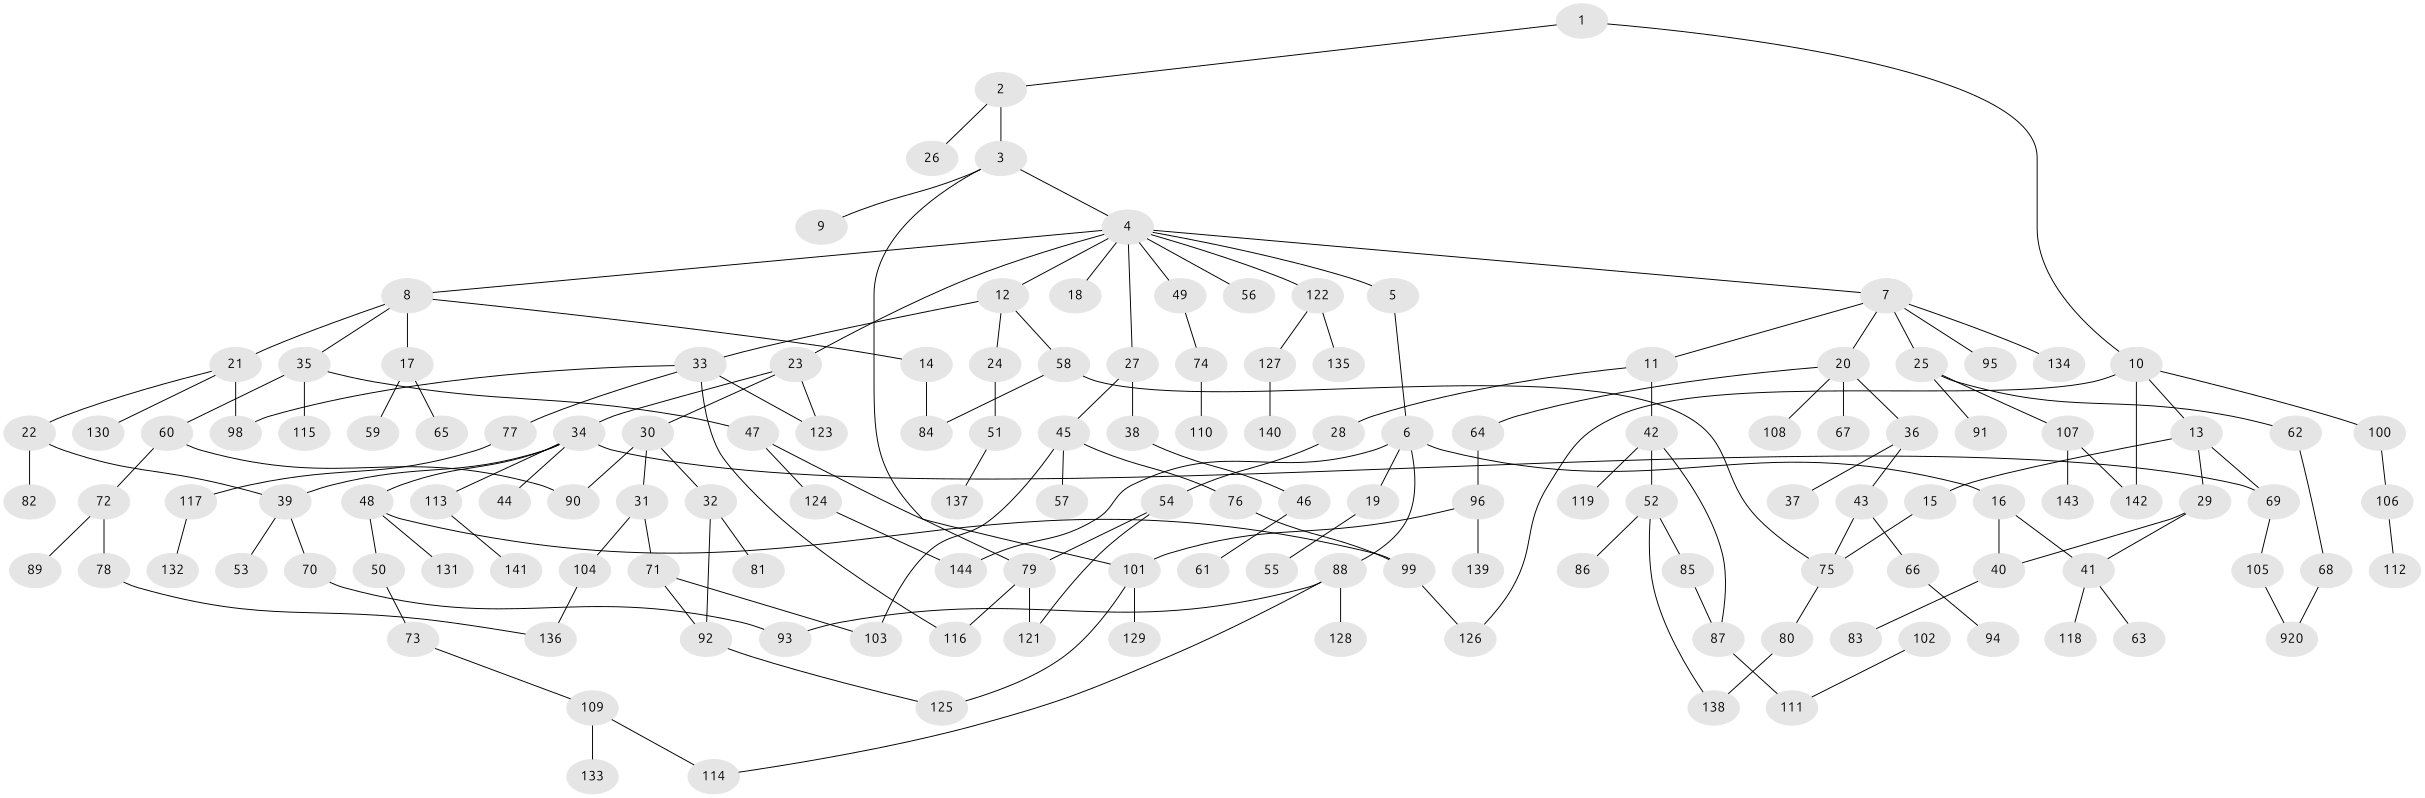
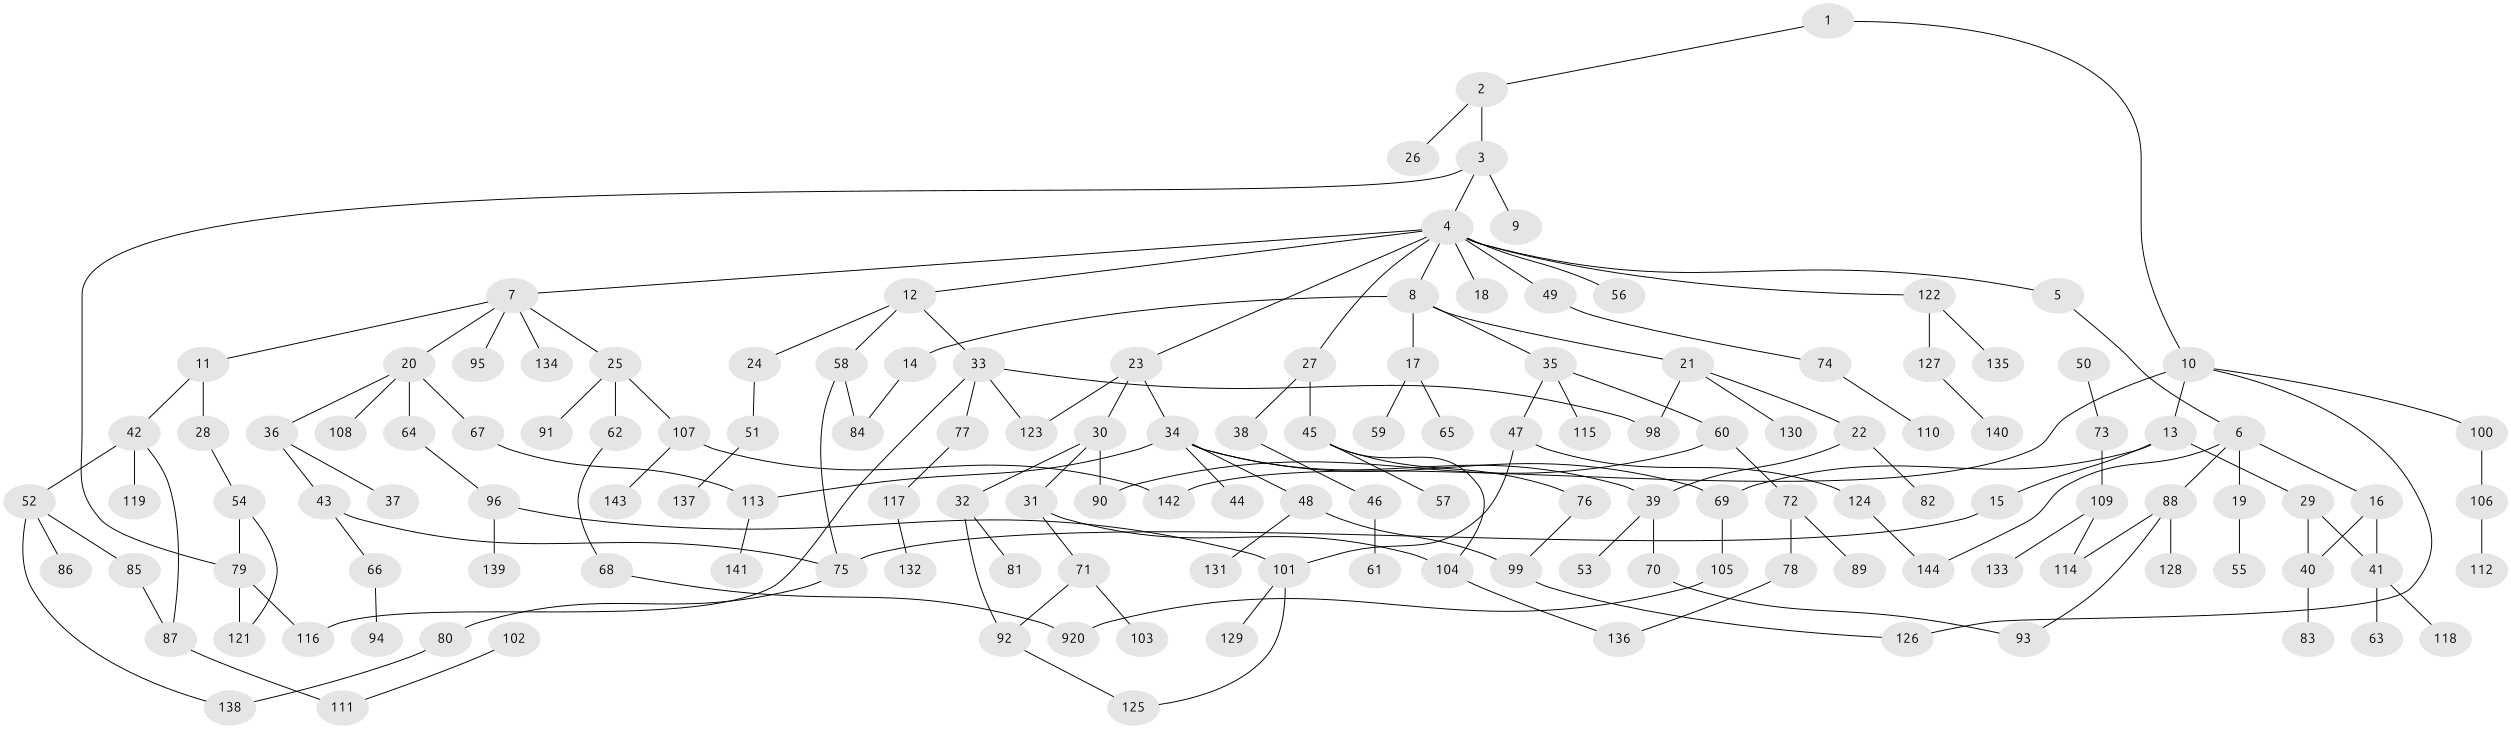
none -> (615, 468)
(373, 536) -> none
(946, 540) -> (1440, 460)
